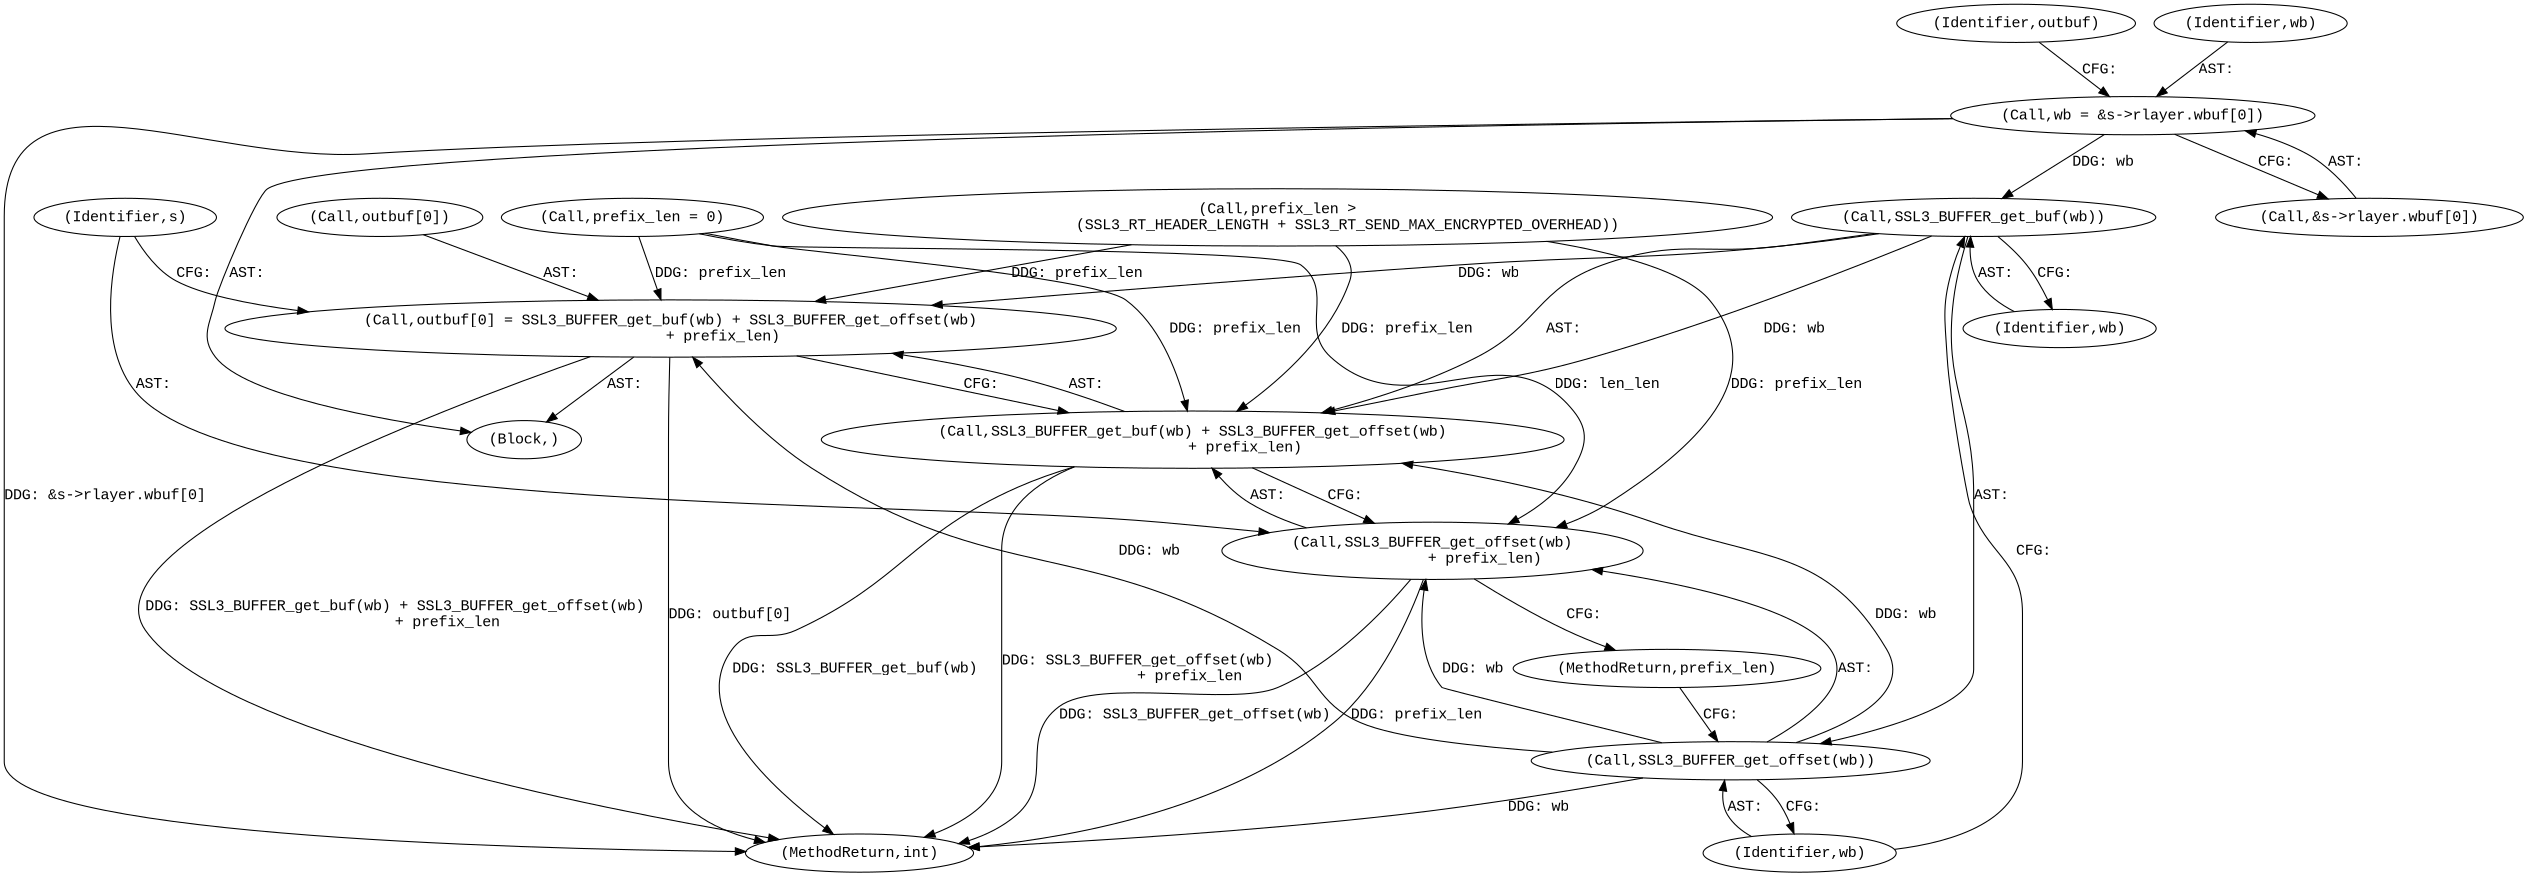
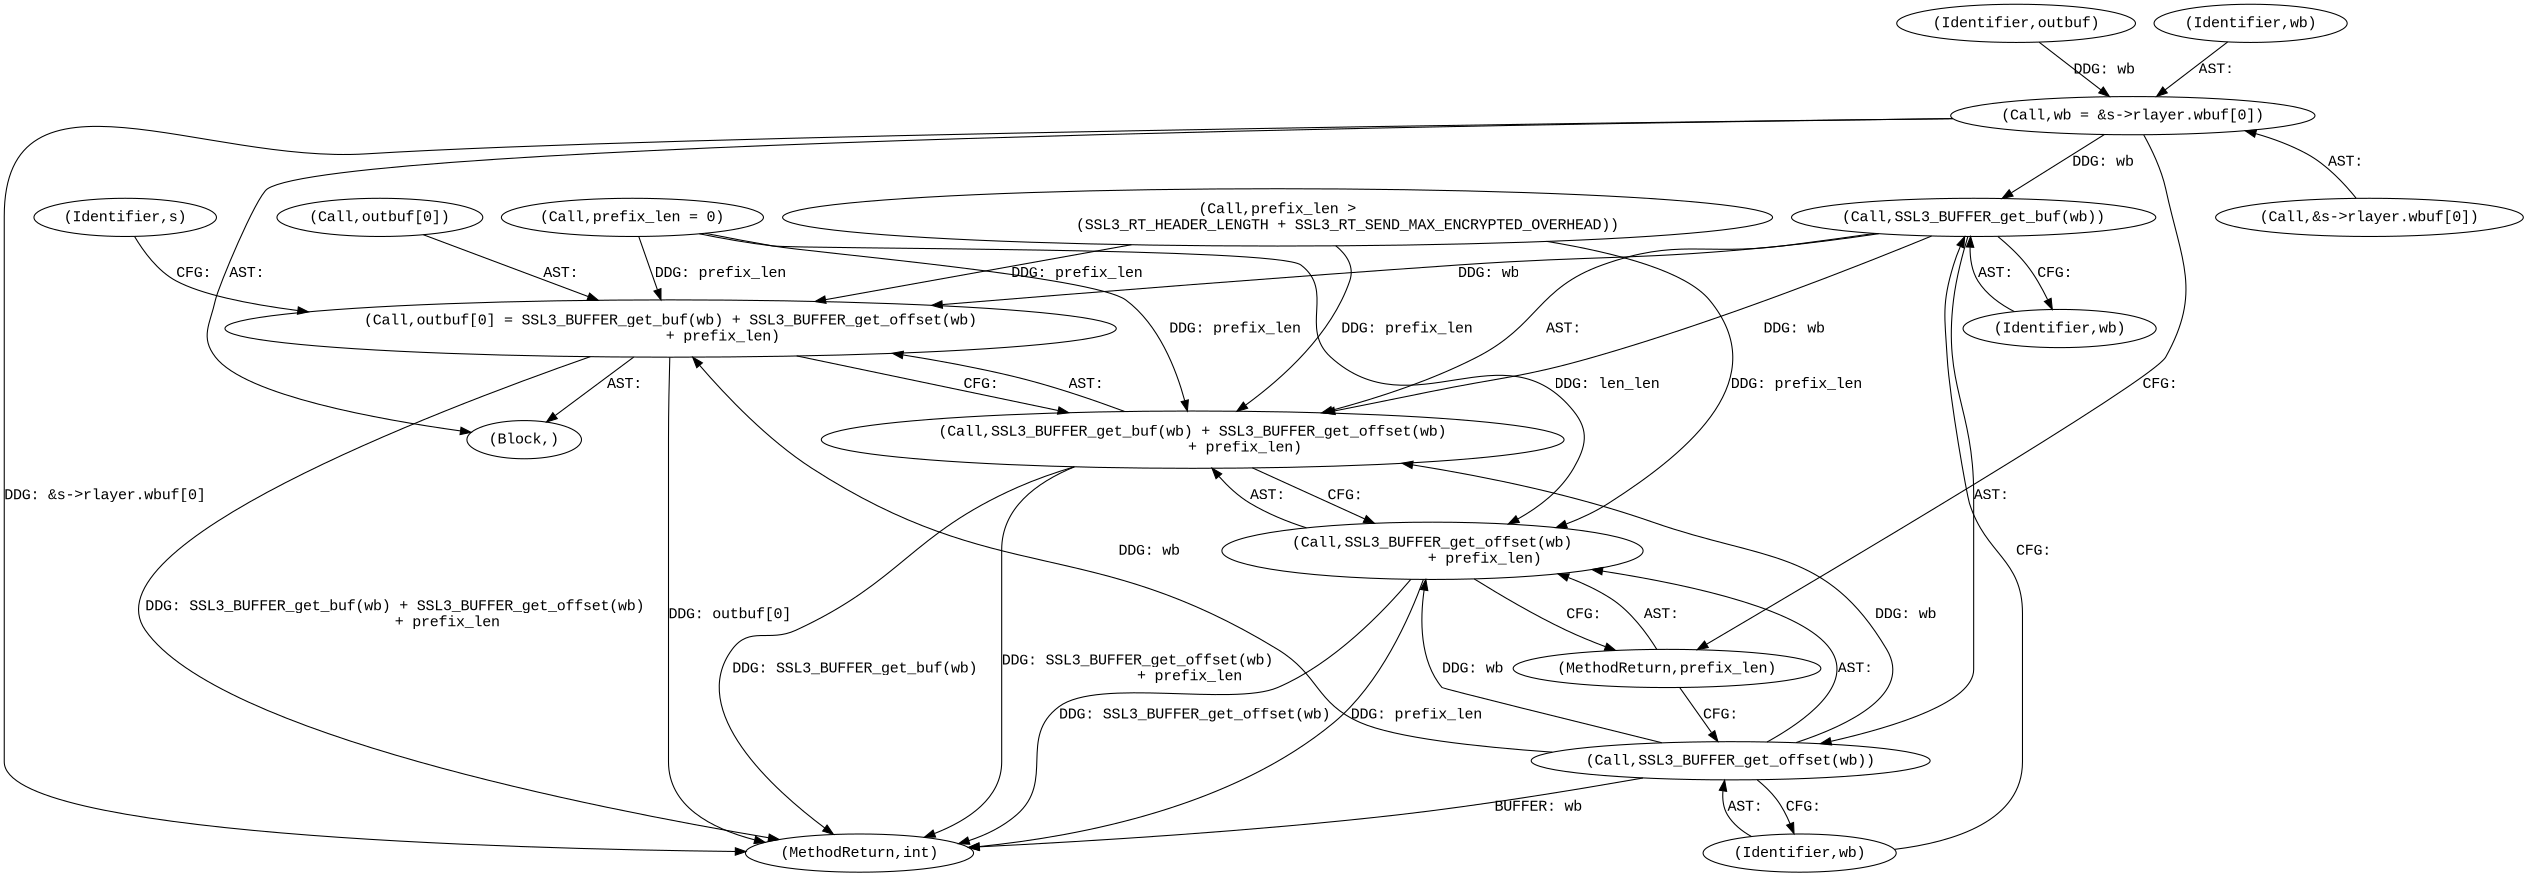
(2104, 70) -> (2104, 70)
(2246, 165) -> (2038, 445)
(608, 496) -> (1620, 605)
(1539, 807) -> (1539, 807)
